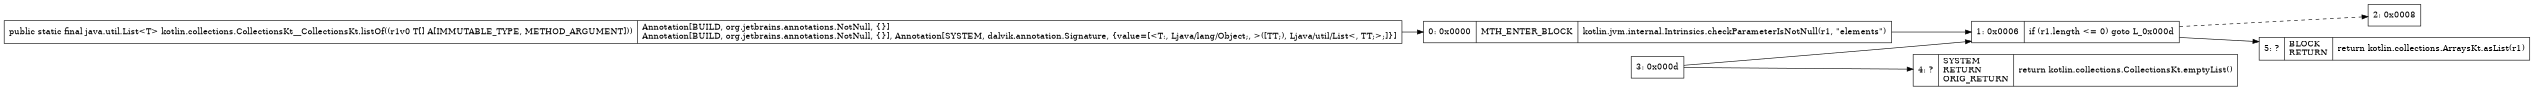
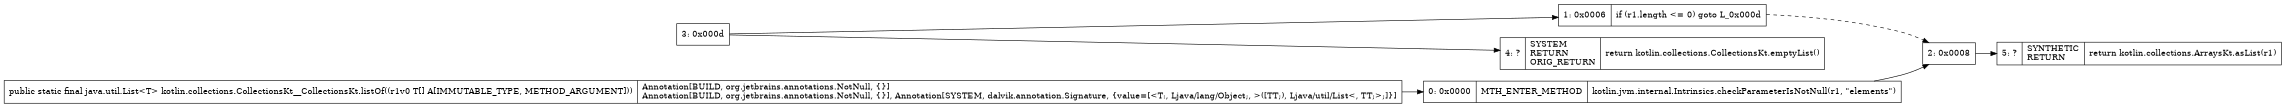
(1527, 32) -> (1532, 92)
(1929, 32) -> (1899, 76)
(2216, 39) -> (1983, 54)
(2305, 44) -> (2053, 49)
